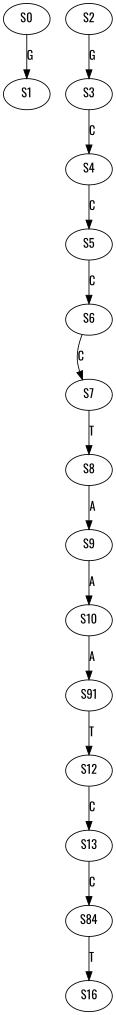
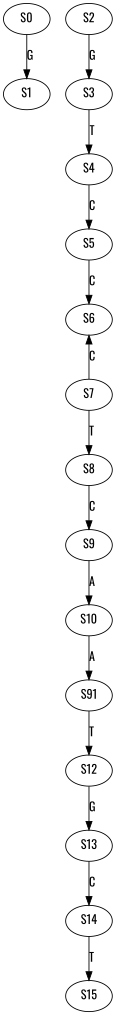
(92, 132) -> (92, 132)
(77, 353) -> (89, 362)
(92, 508) -> (92, 508)
(92, 808) -> (92, 808)
(89, 921) -> (89, 921)
(89, 996) -> (89, 996)
